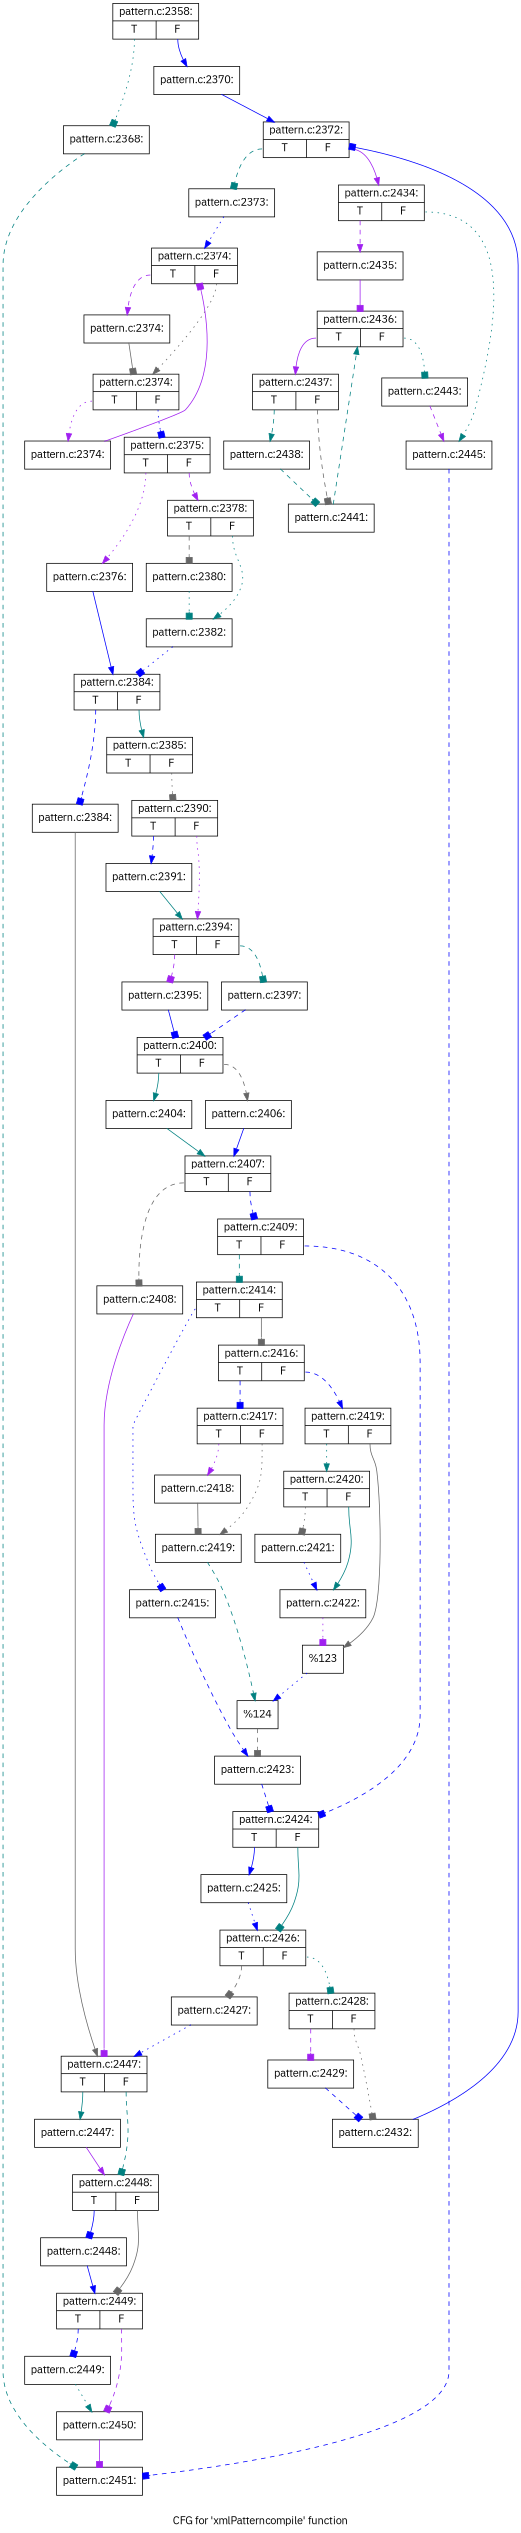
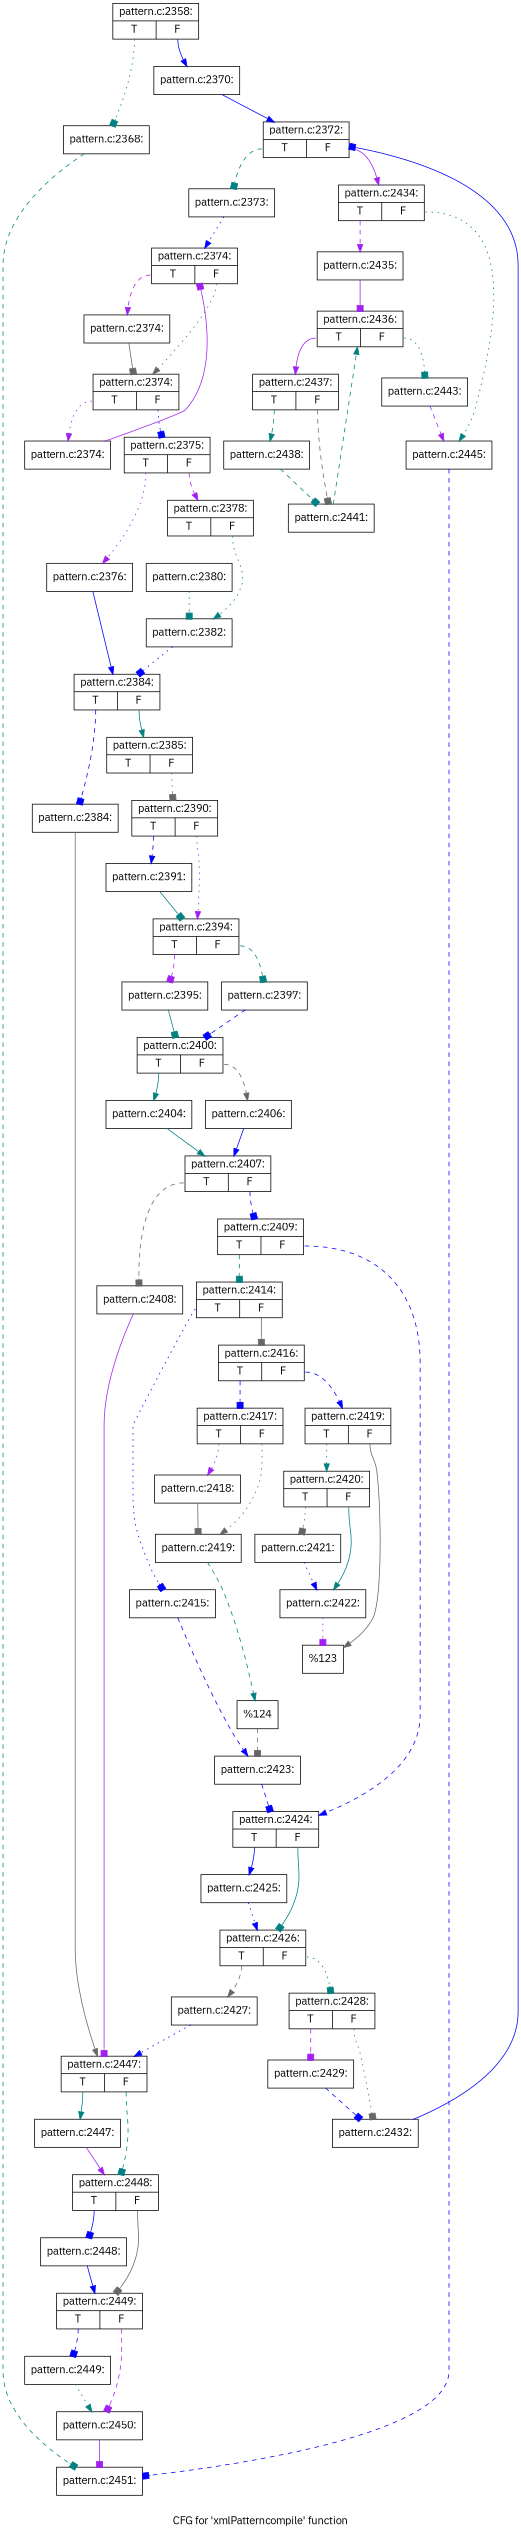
(189, 546) -> none
(168, 902) -> (168, 902)
(171, 1020) -> (171, 1020)
(420, 1518) -> (420, 1518)
(293, 1685) -> none
(239, 1979) -> (239, 1979)
